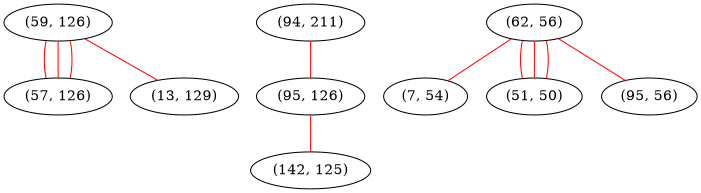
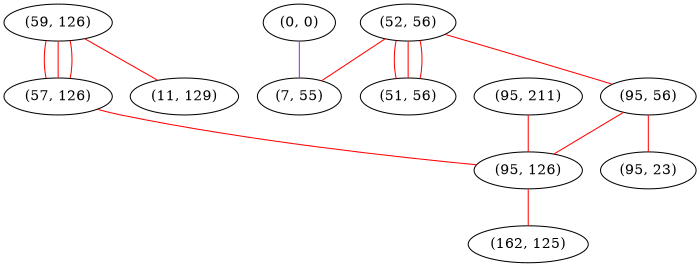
none -> (299, 23)
(311, 23) -> (528, 96)
(534, 23) -> (408, 23)
(184, 96) -> (184, 96)
(426, 96) -> (299, 96)
(534, 96) -> (408, 96)
none -> (589, 133)
none -> (286, 143)
(311, 170) -> (528, 244)
none -> (648, 170)
